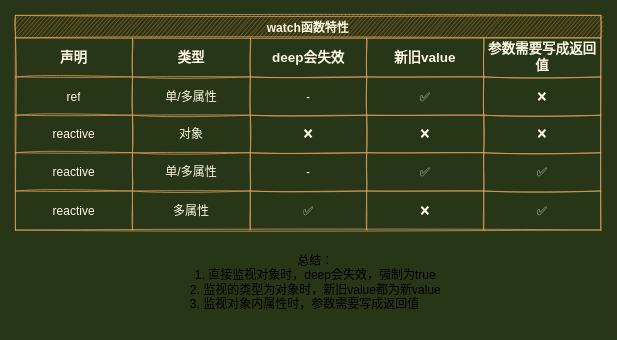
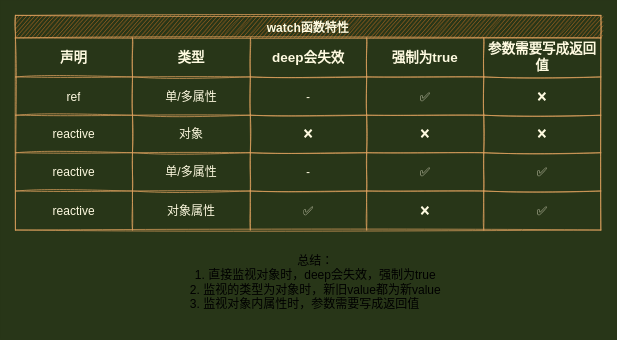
(425, 57) -> (425, 57)
(191, 210) -> (191, 210)
